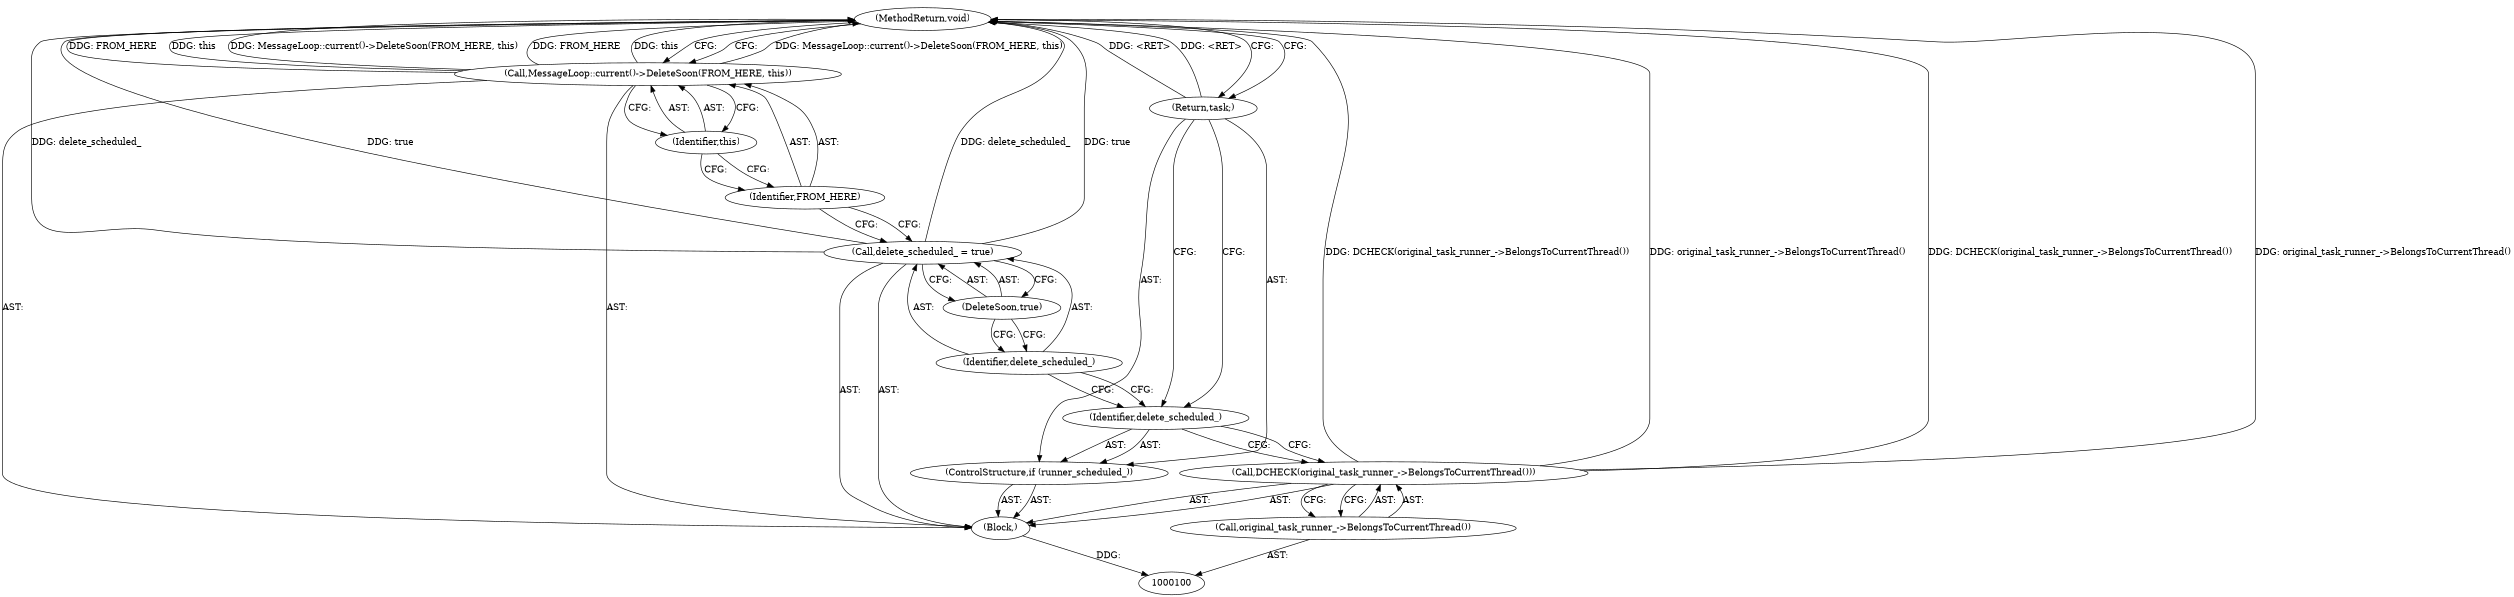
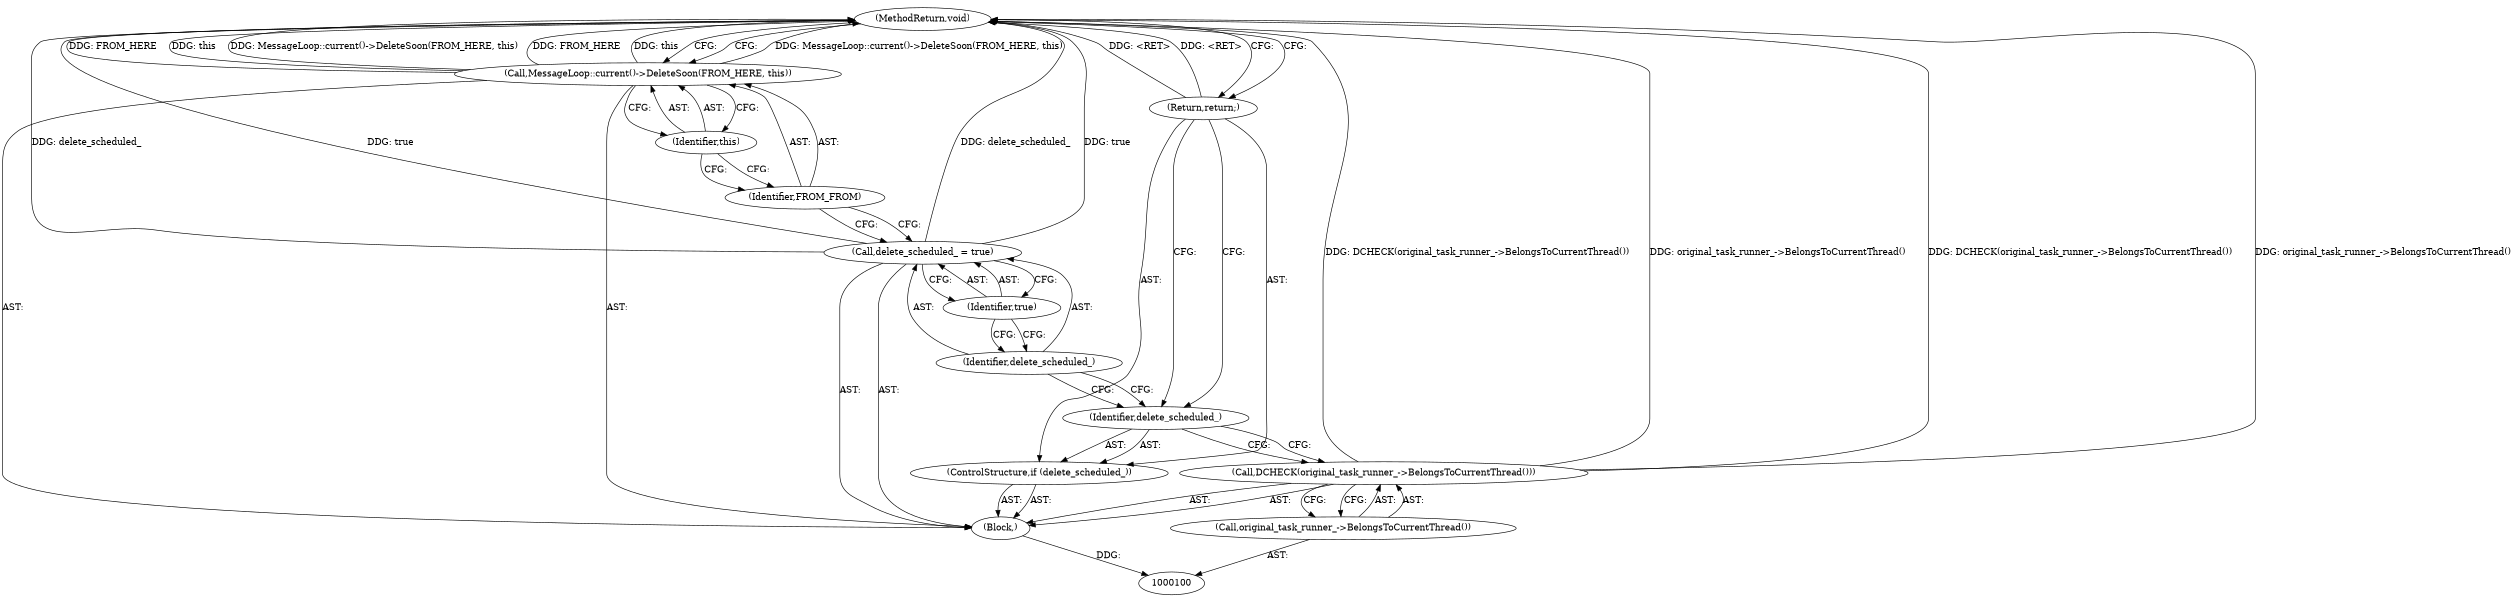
(1203, 108) -> (1203, 108)
(805, 198) -> (805, 198)
(1002, 308) -> (1002, 308)
(1039, 473) -> (1039, 473)
